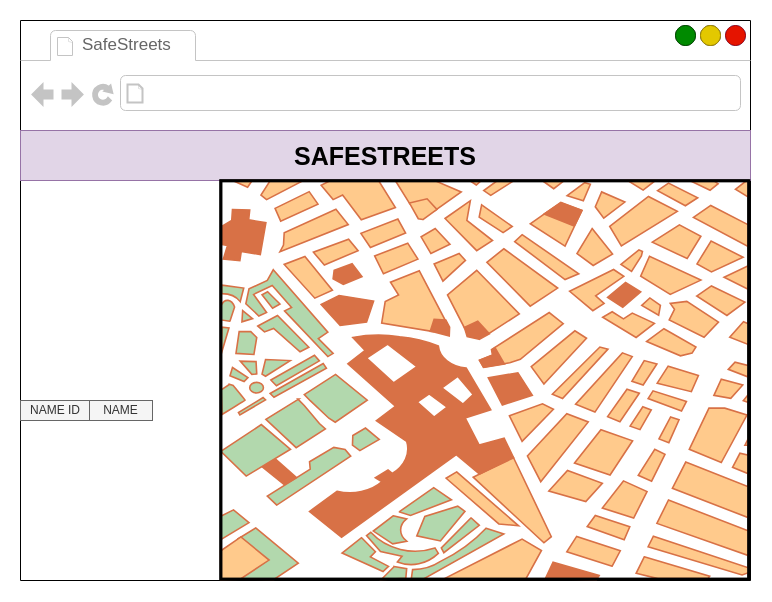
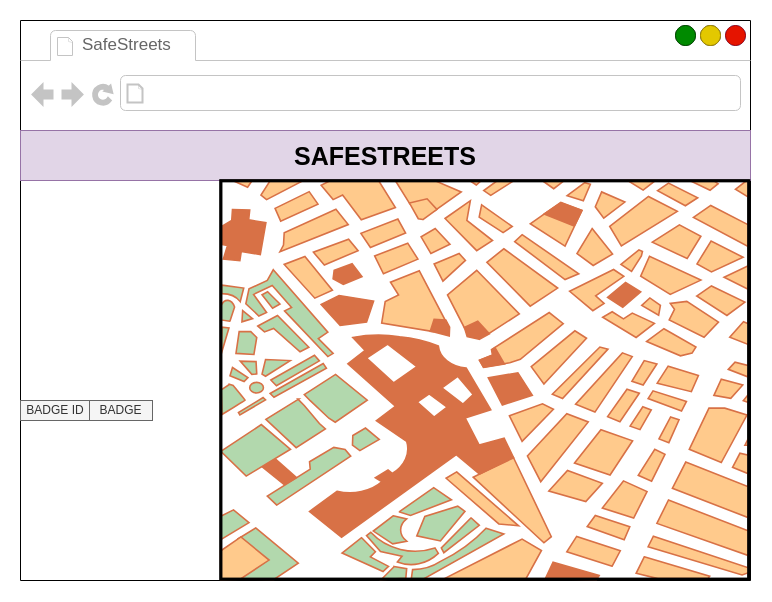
(56, 411) -> (56, 411)
(121, 411) -> (121, 411)
